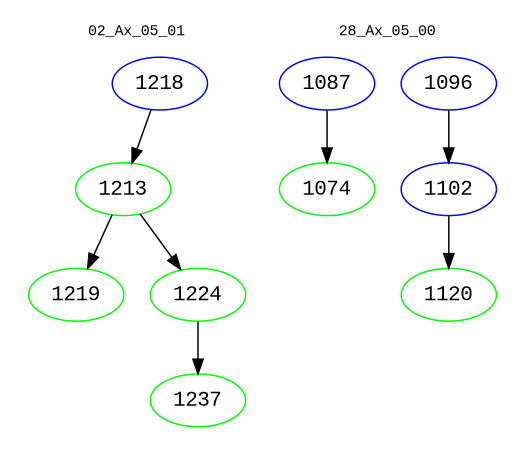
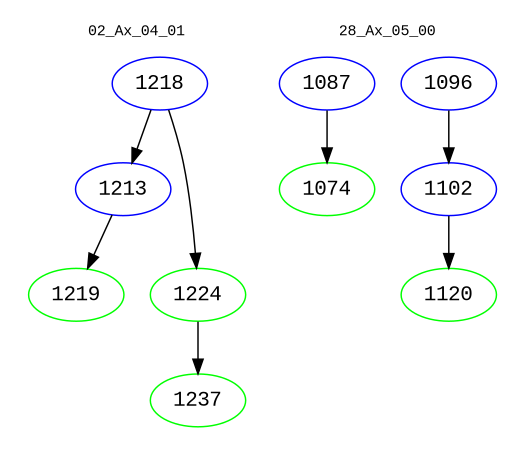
(137, 32) -> (137, 32)
(123, 189) -> (123, 189)
(156, 236) -> (187, 181)
